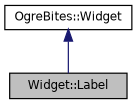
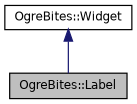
(68, 86) -> (68, 86)
